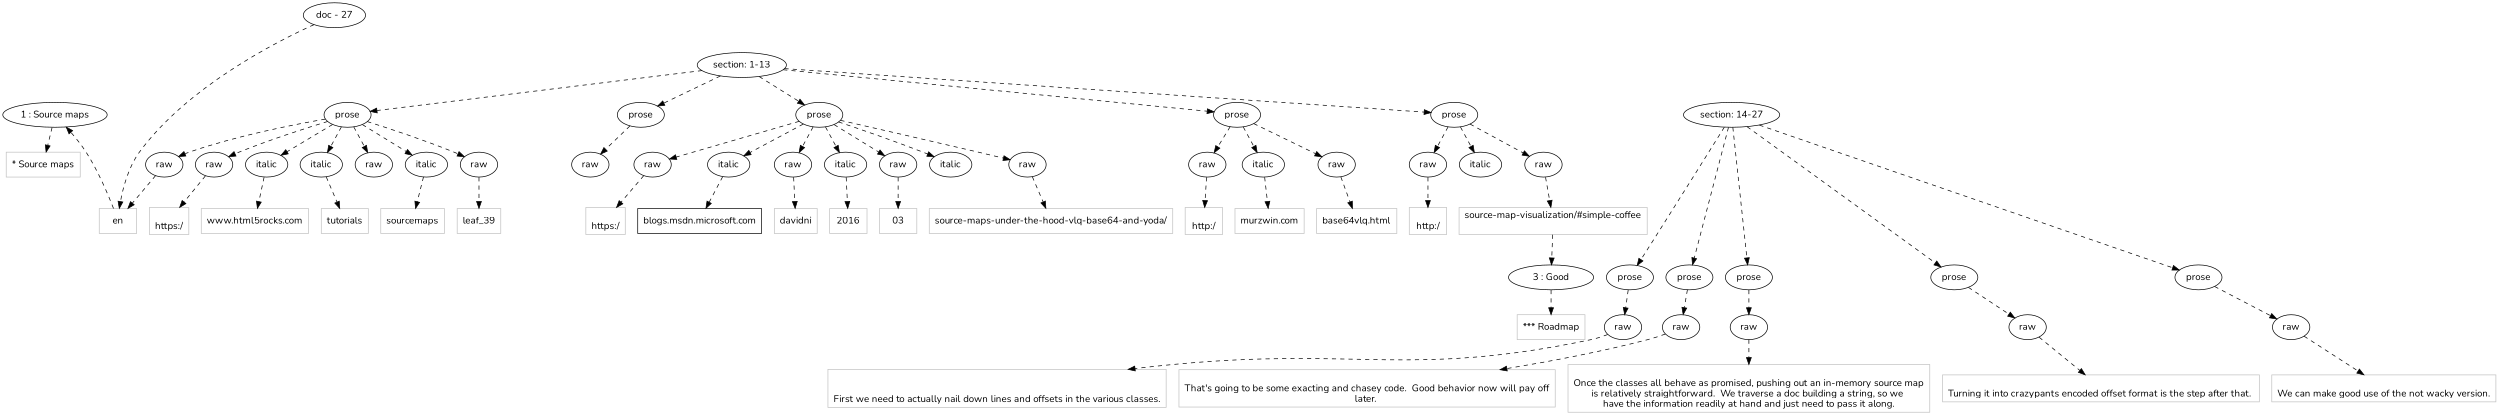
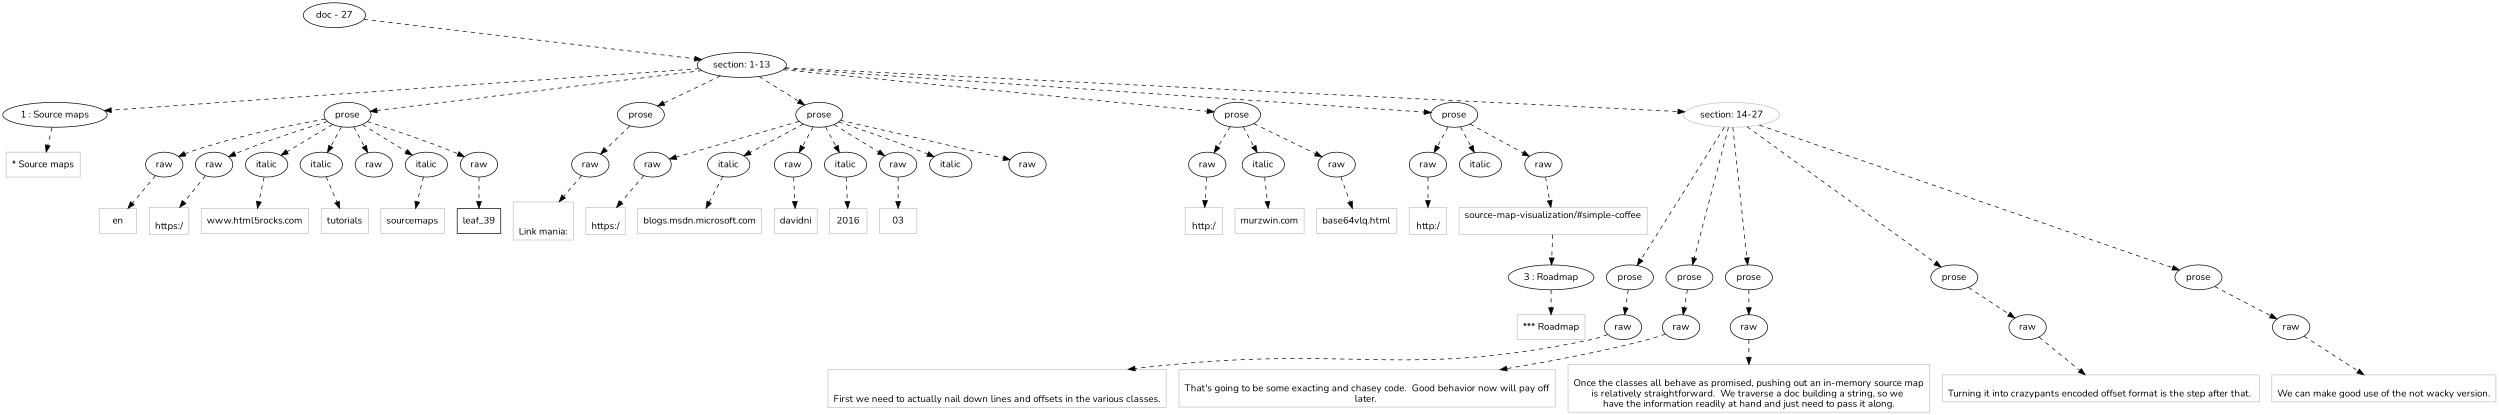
none -> (1232, 90)
(198, 94) -> (529, 39)
(1732, 115) -> (1732, 115)
(96, 168) -> (405, 89)
(479, 221) -> (479, 221)
none -> (543, 221)
(700, 221) -> (700, 221)
(1051, 221) -> none
(1551, 277) -> (1551, 277)
